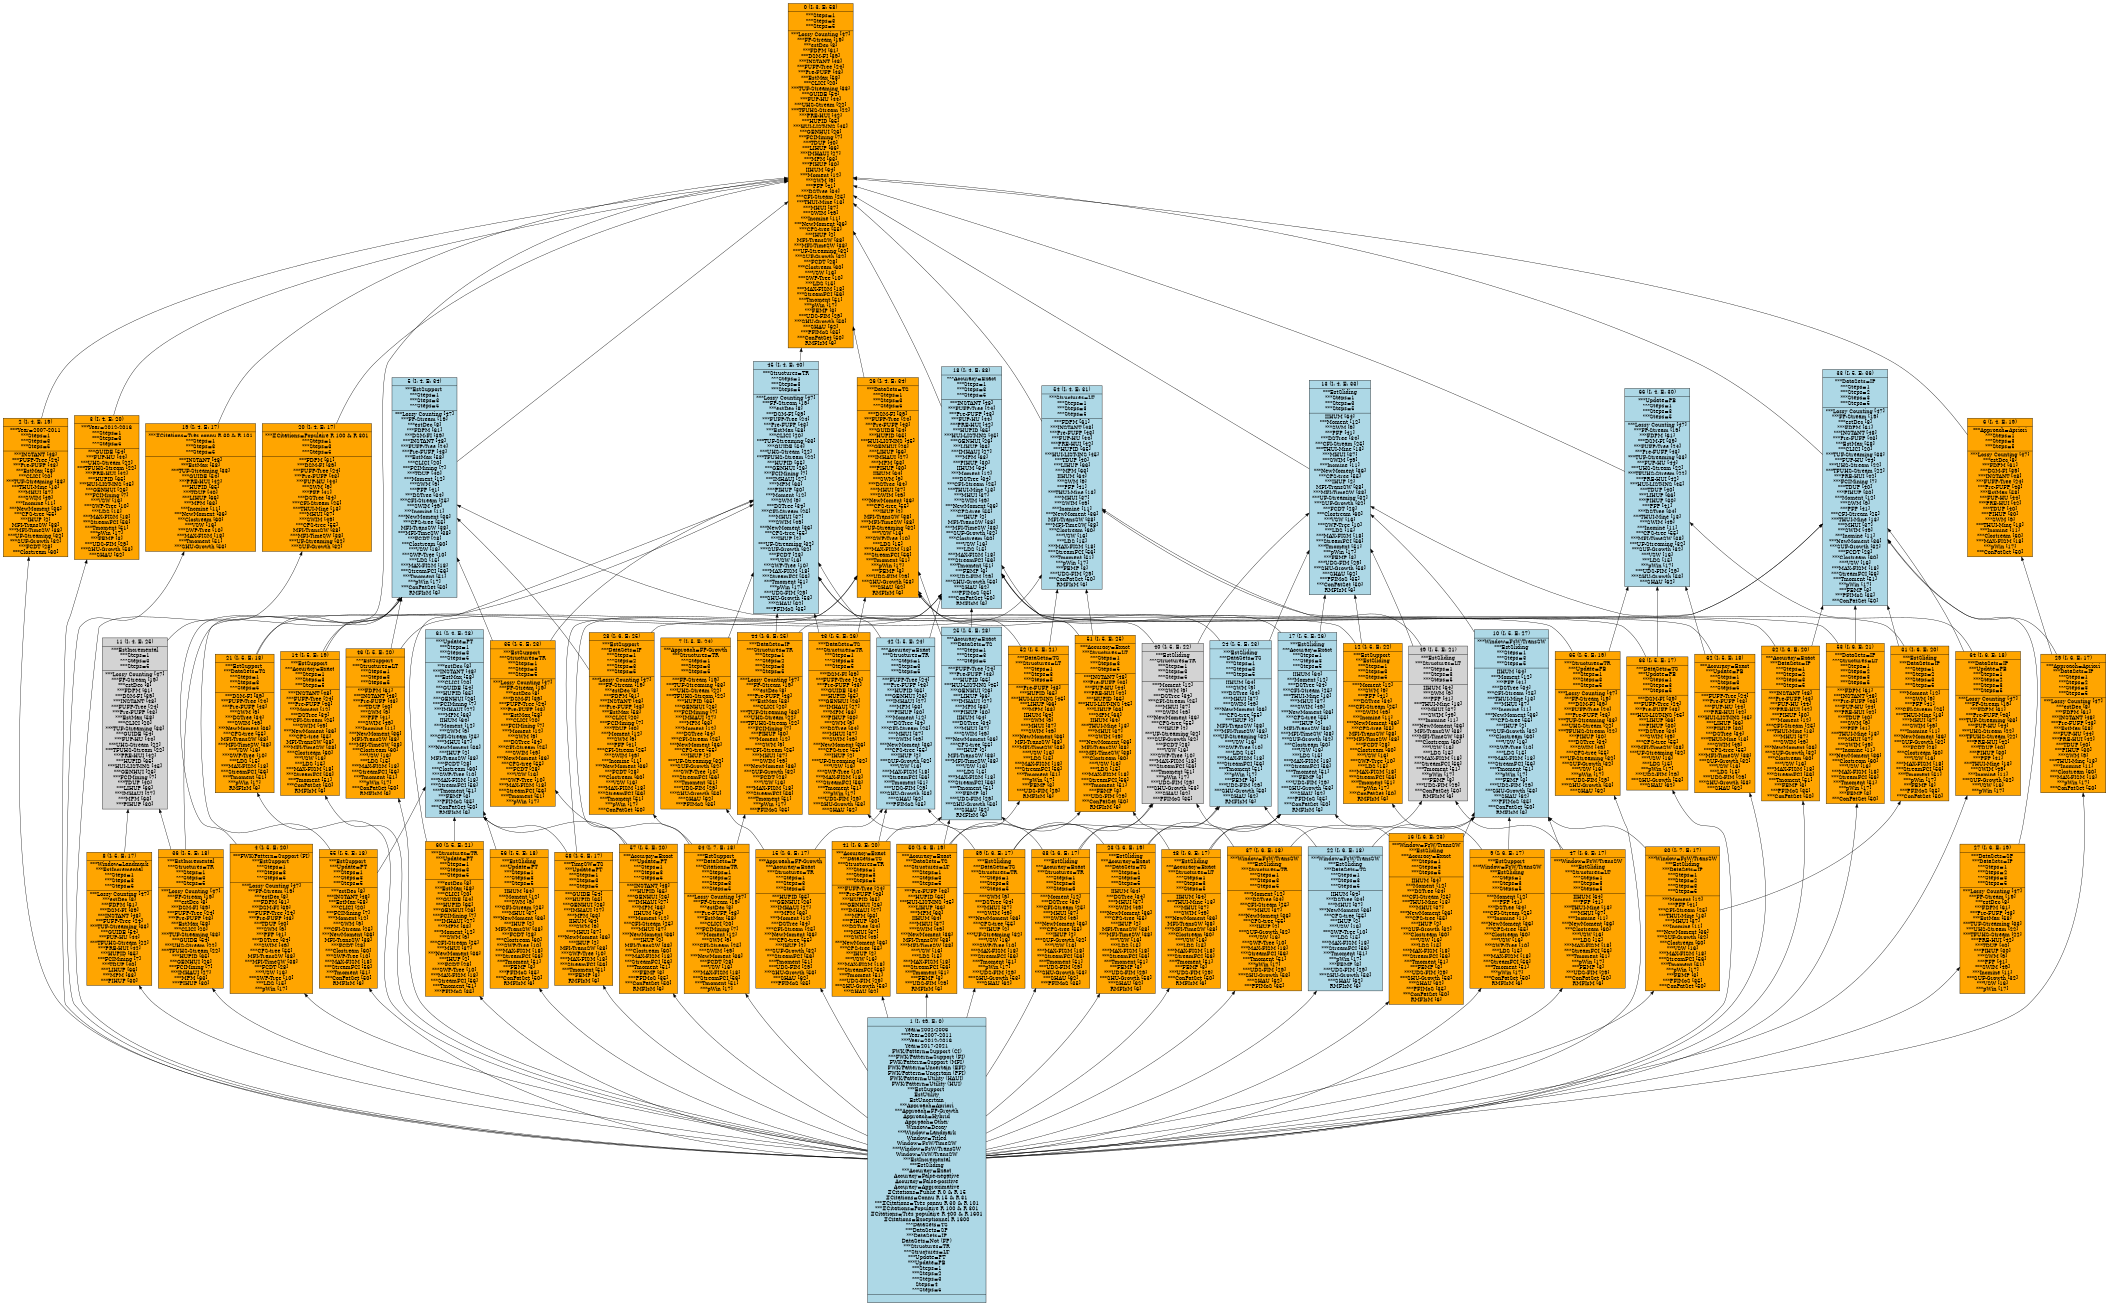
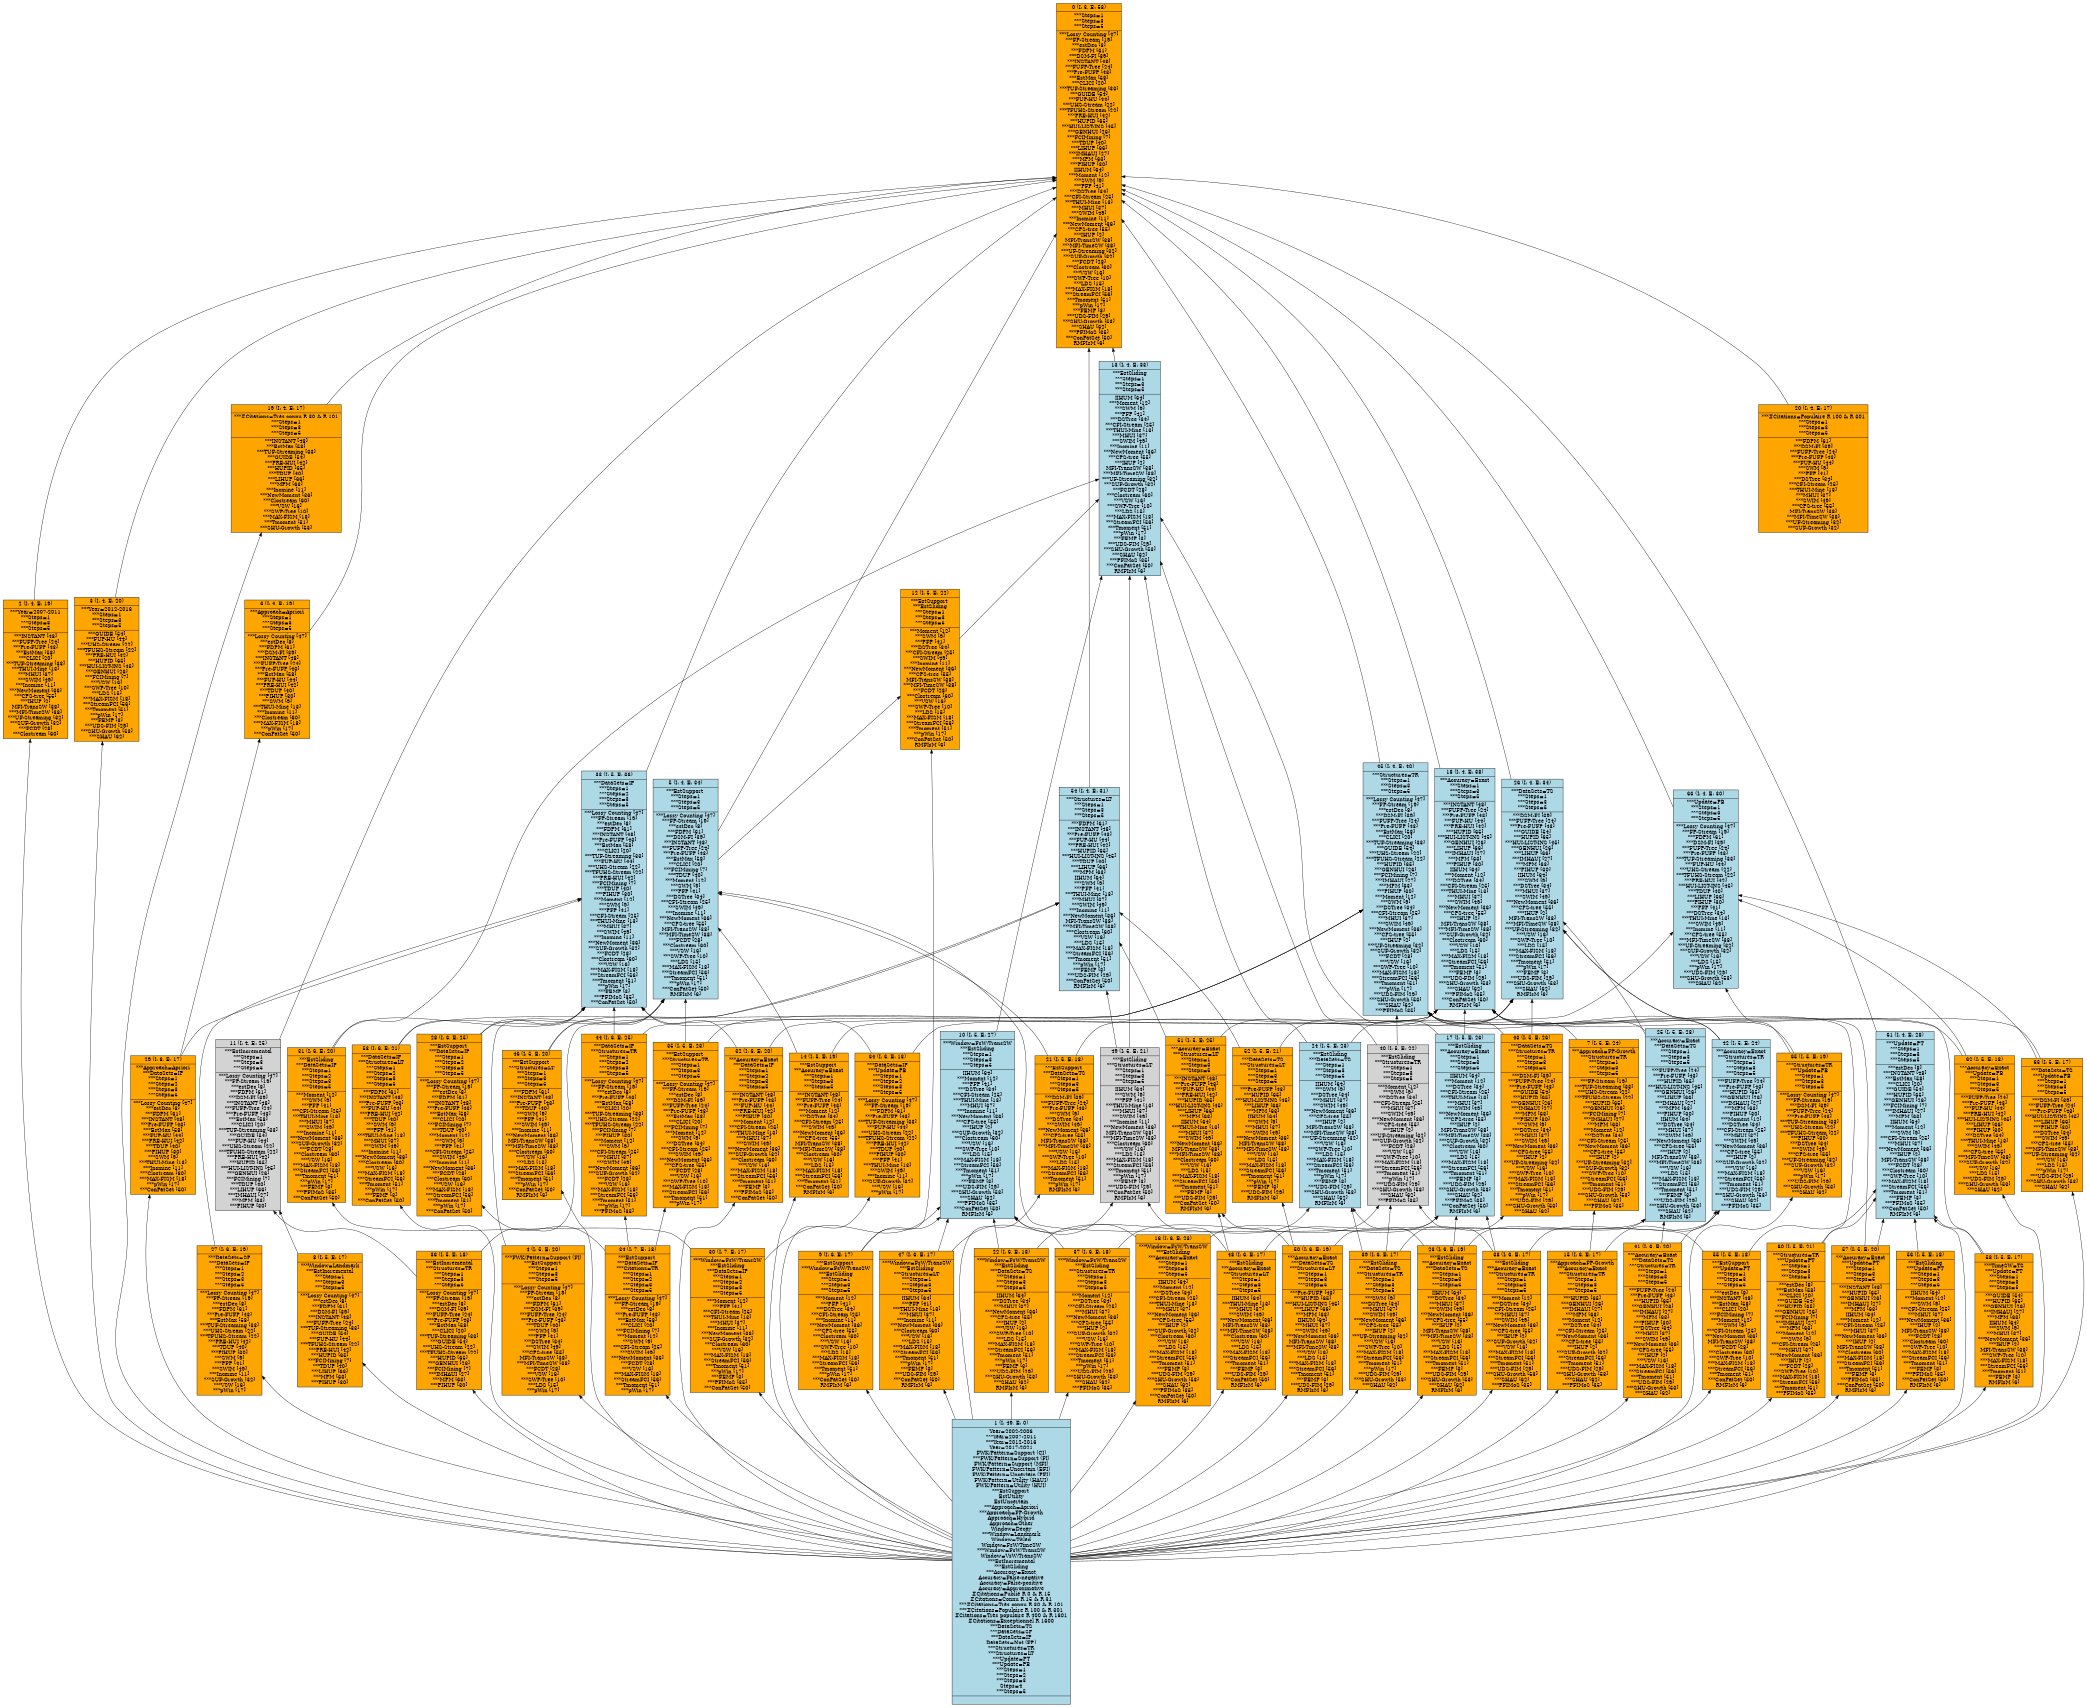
(888, 488) -> (1532, 889)
none -> (1610, 505)
(832, 616) -> (808, 779)
(1061, 889) -> (1512, 1290)
(1345, 919) -> (1011, 1320)
(165, 1056) -> (1625, 1522)
